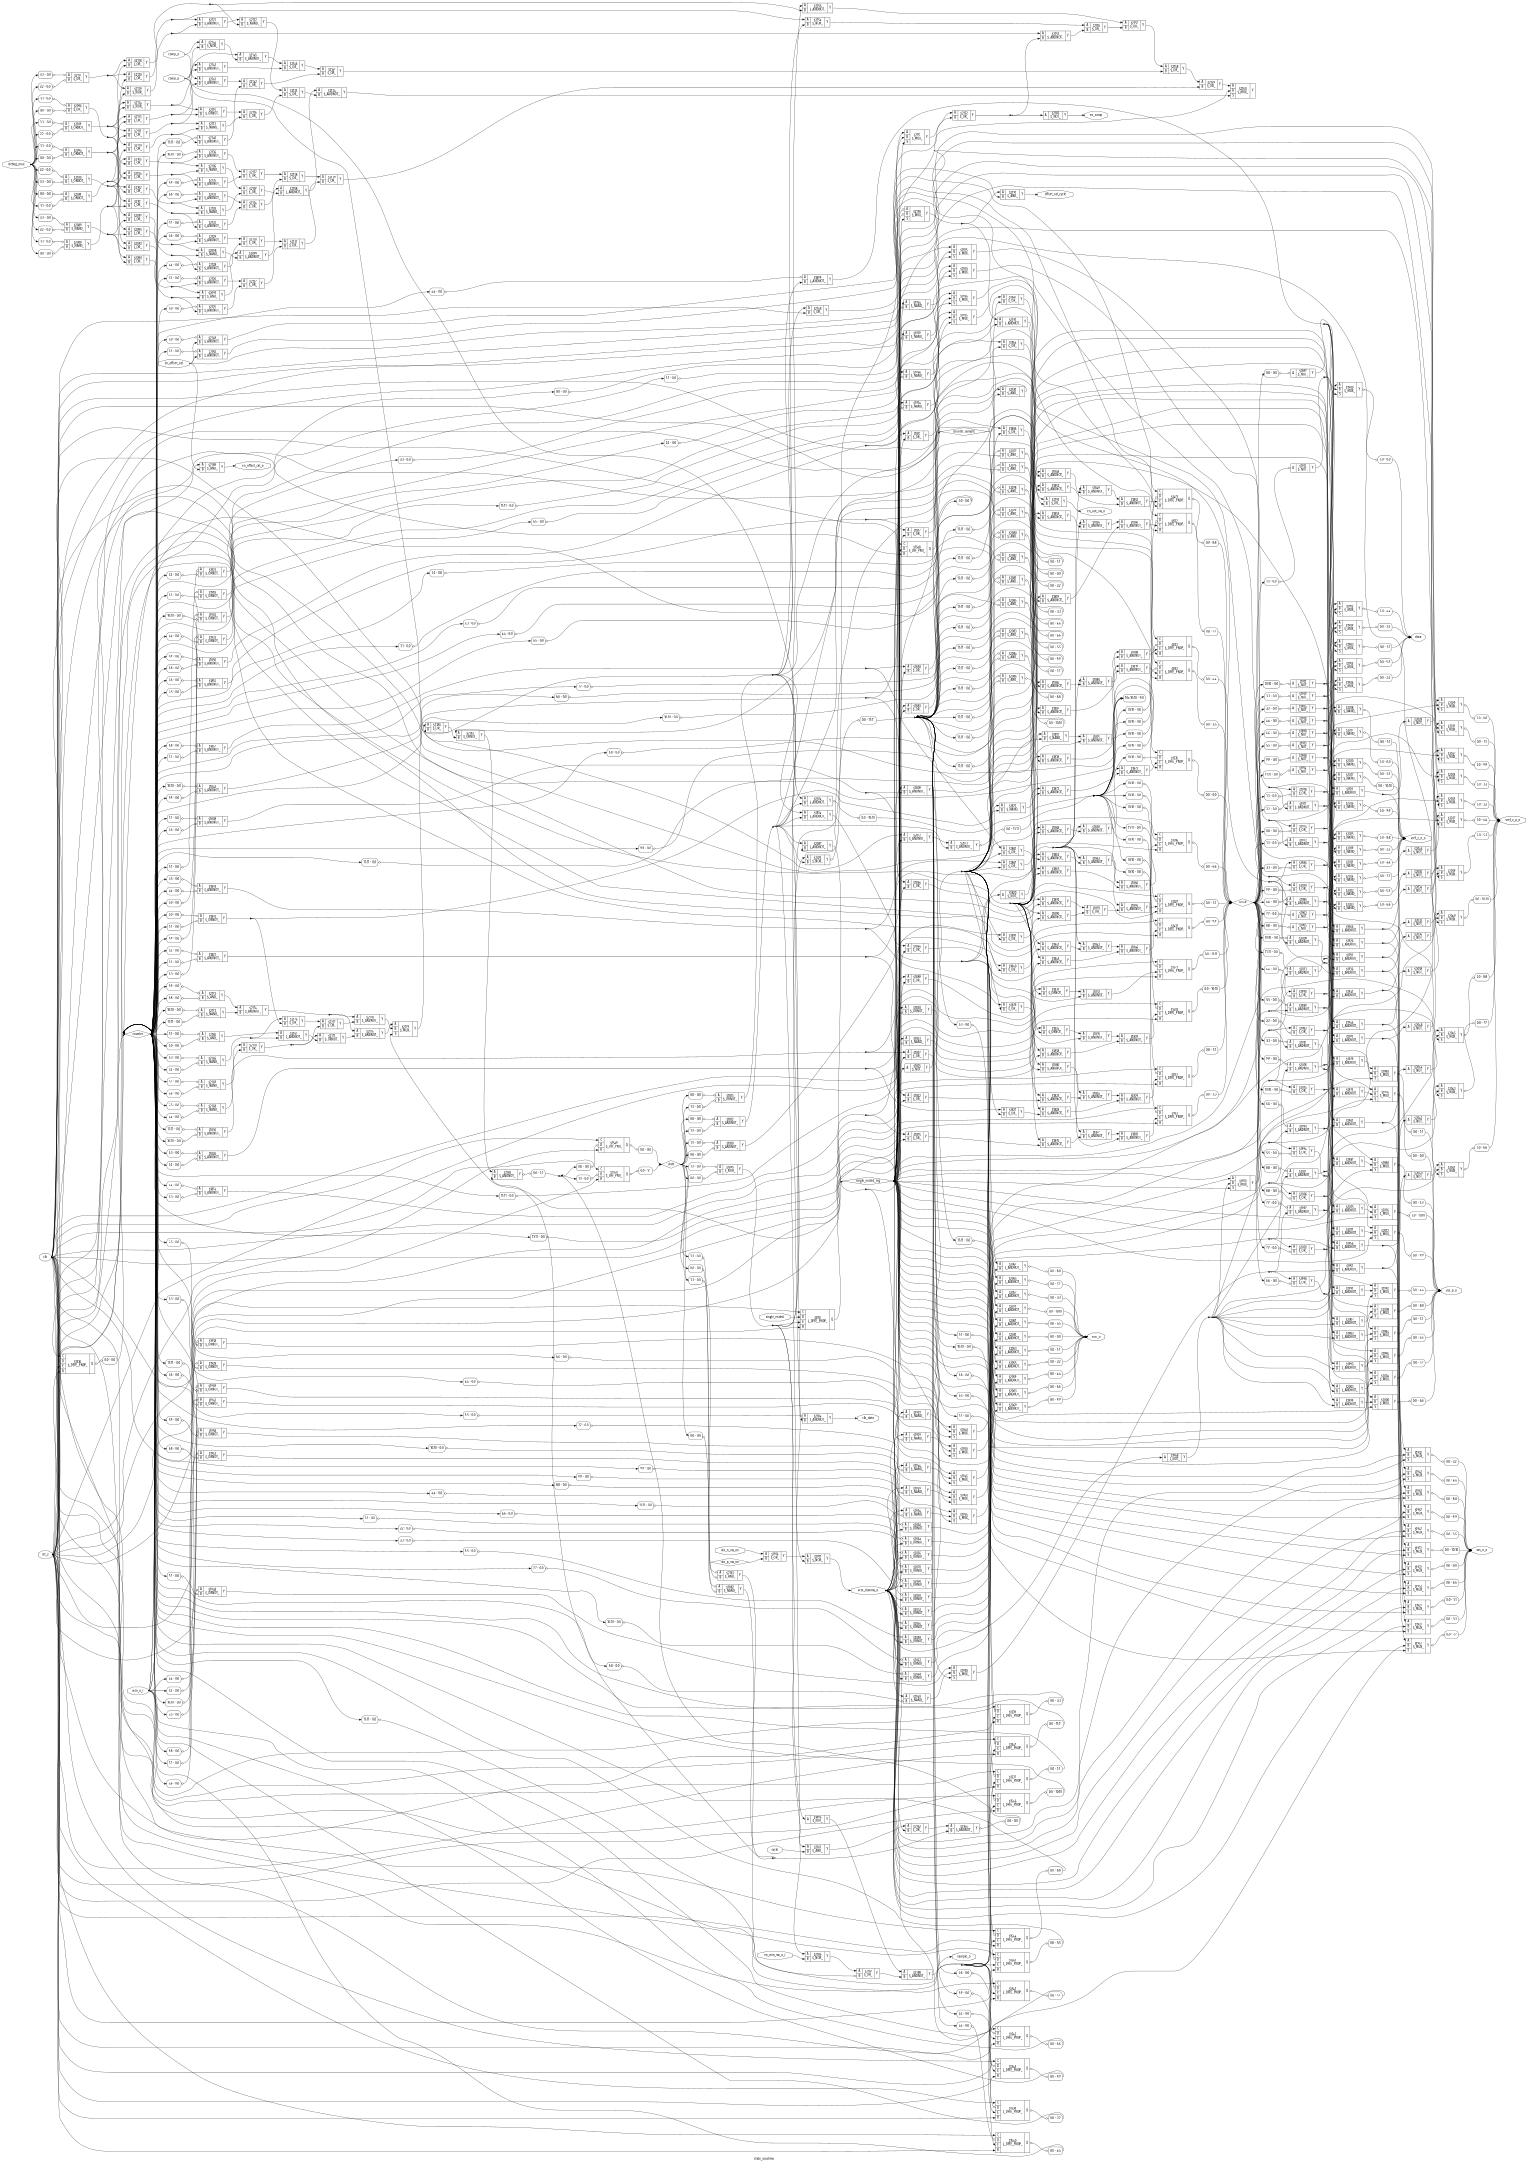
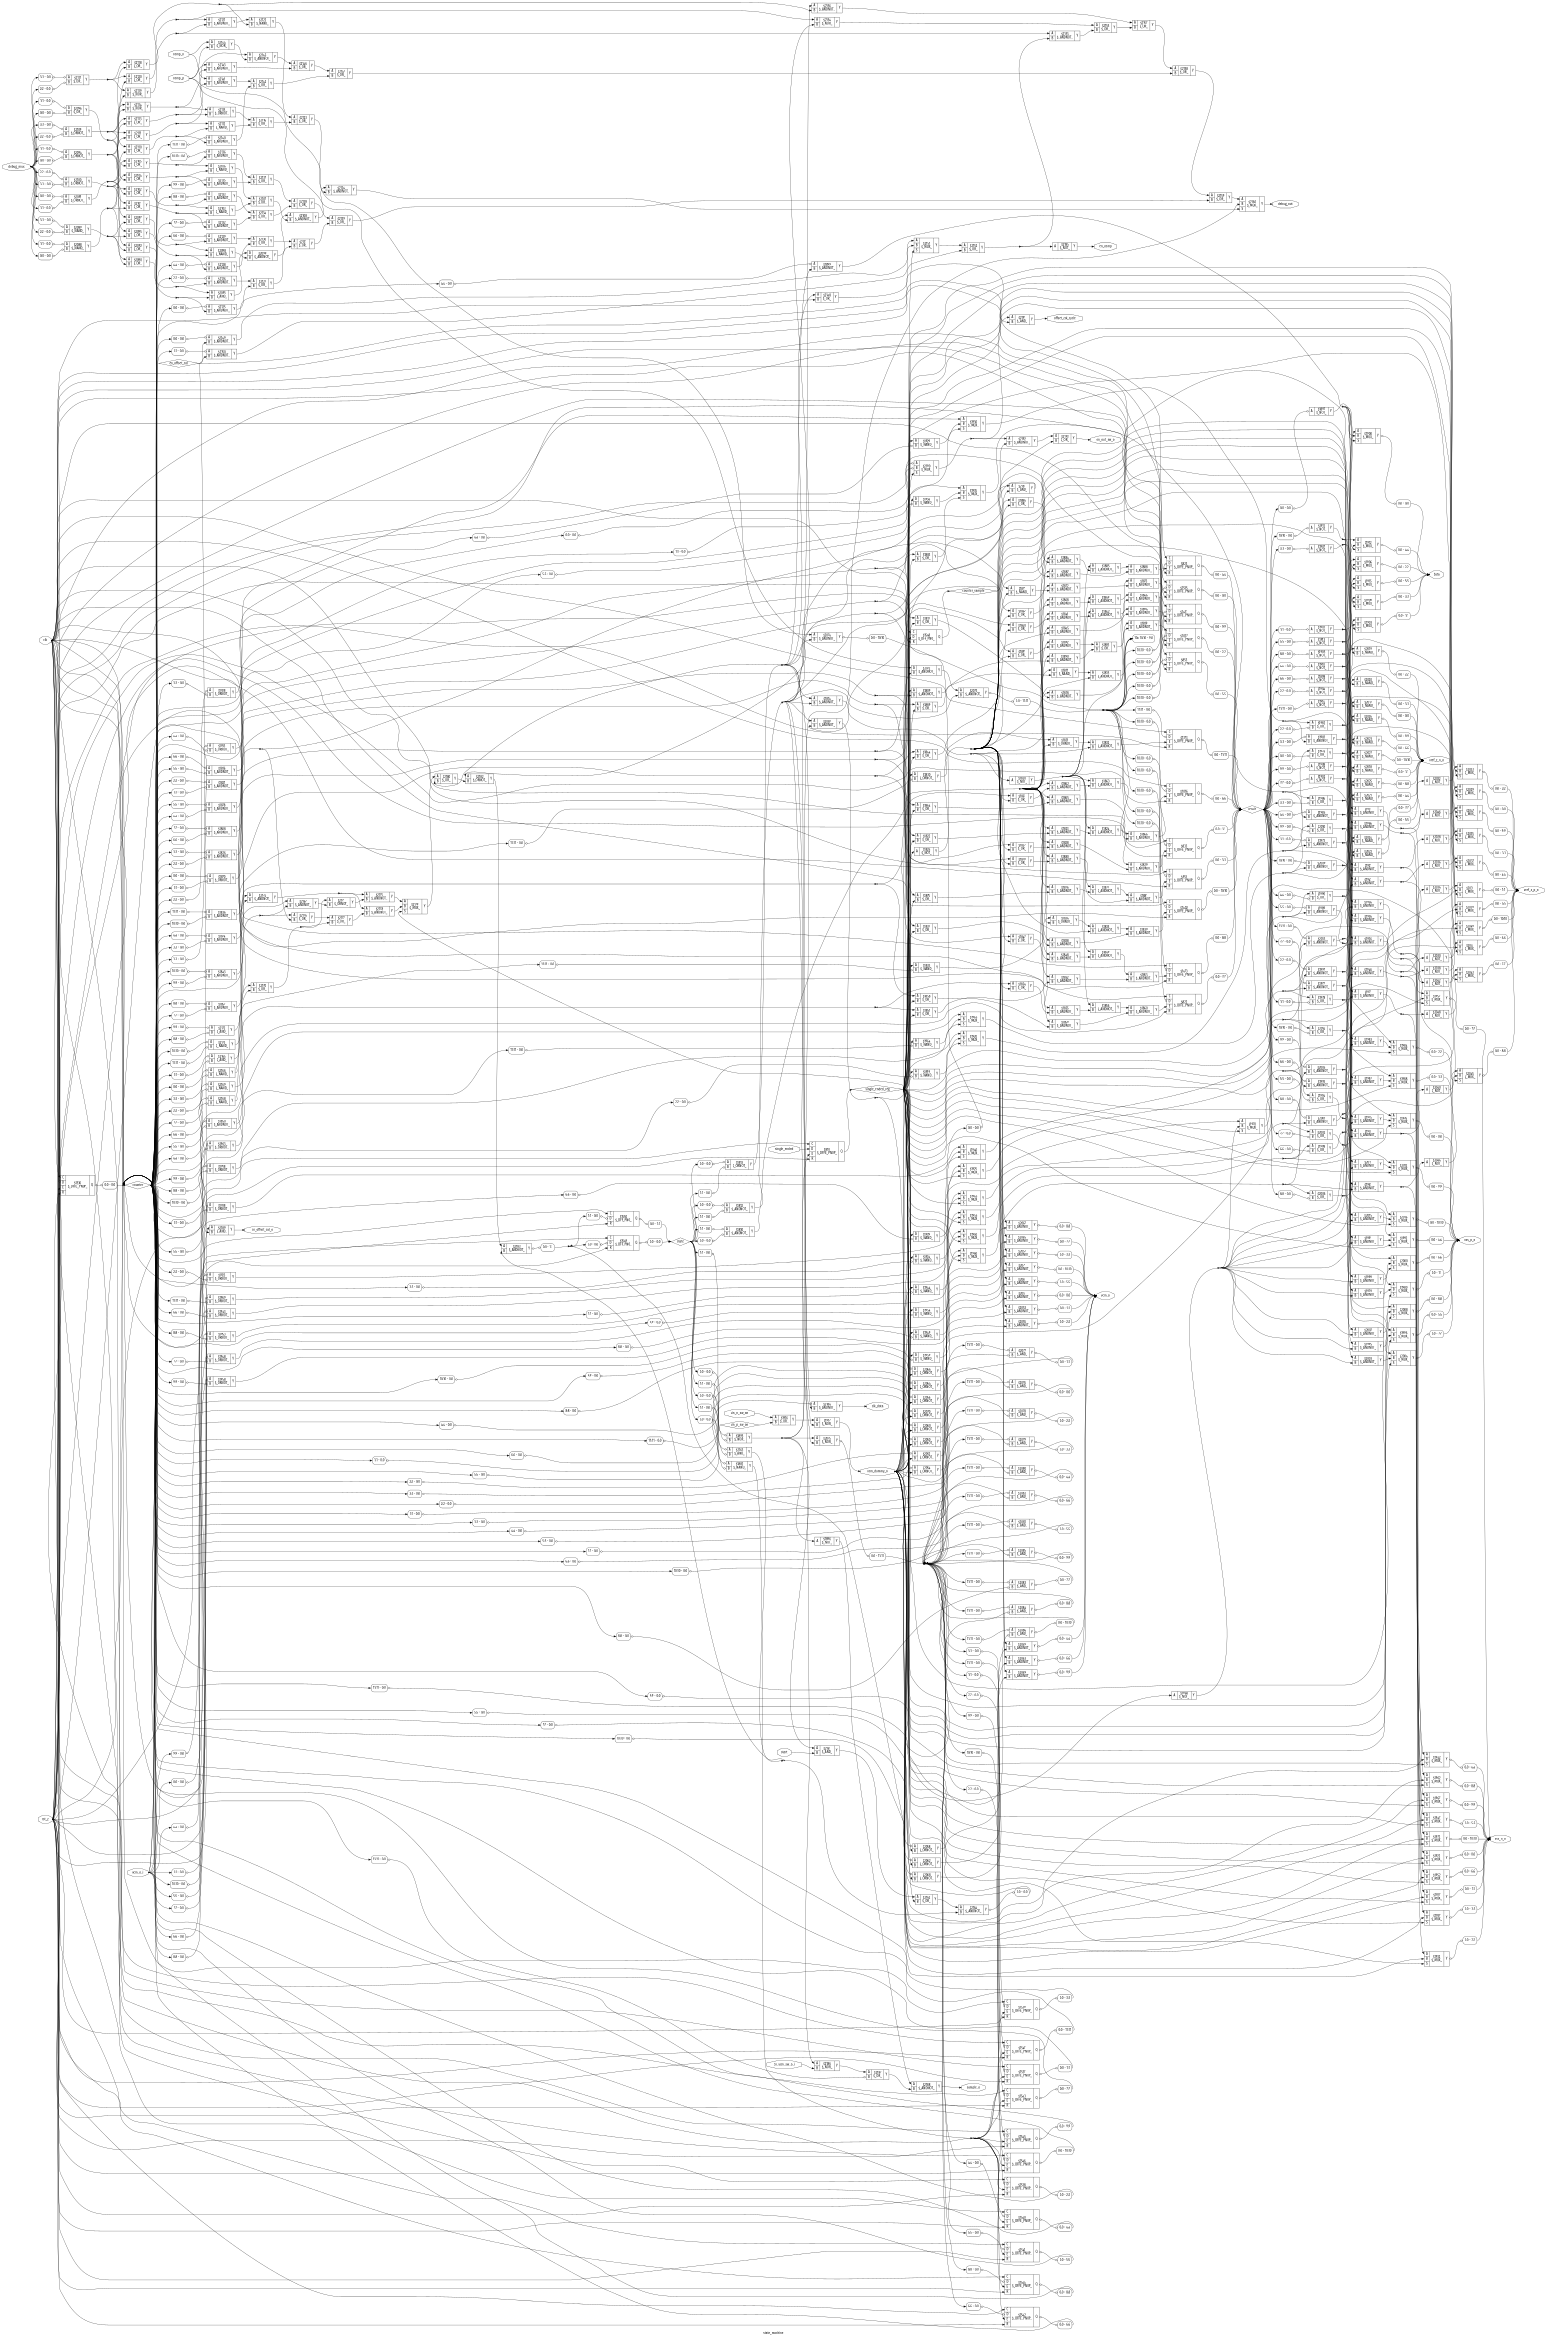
none -> (1285, 204)
(174, 364) -> (179, 363)
(775, 1850) -> (784, 1752)
